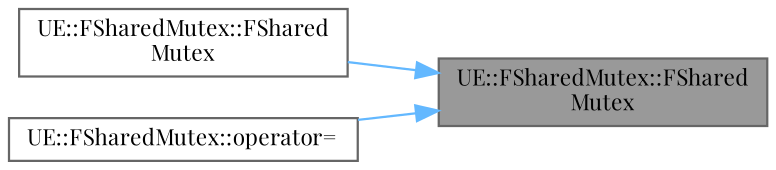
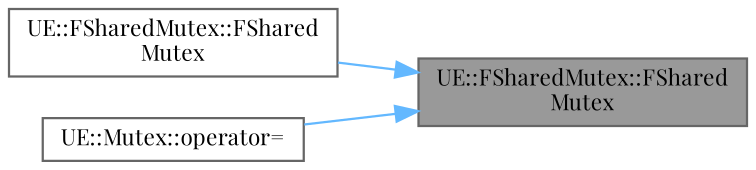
(183, 140) -> (173, 140)
